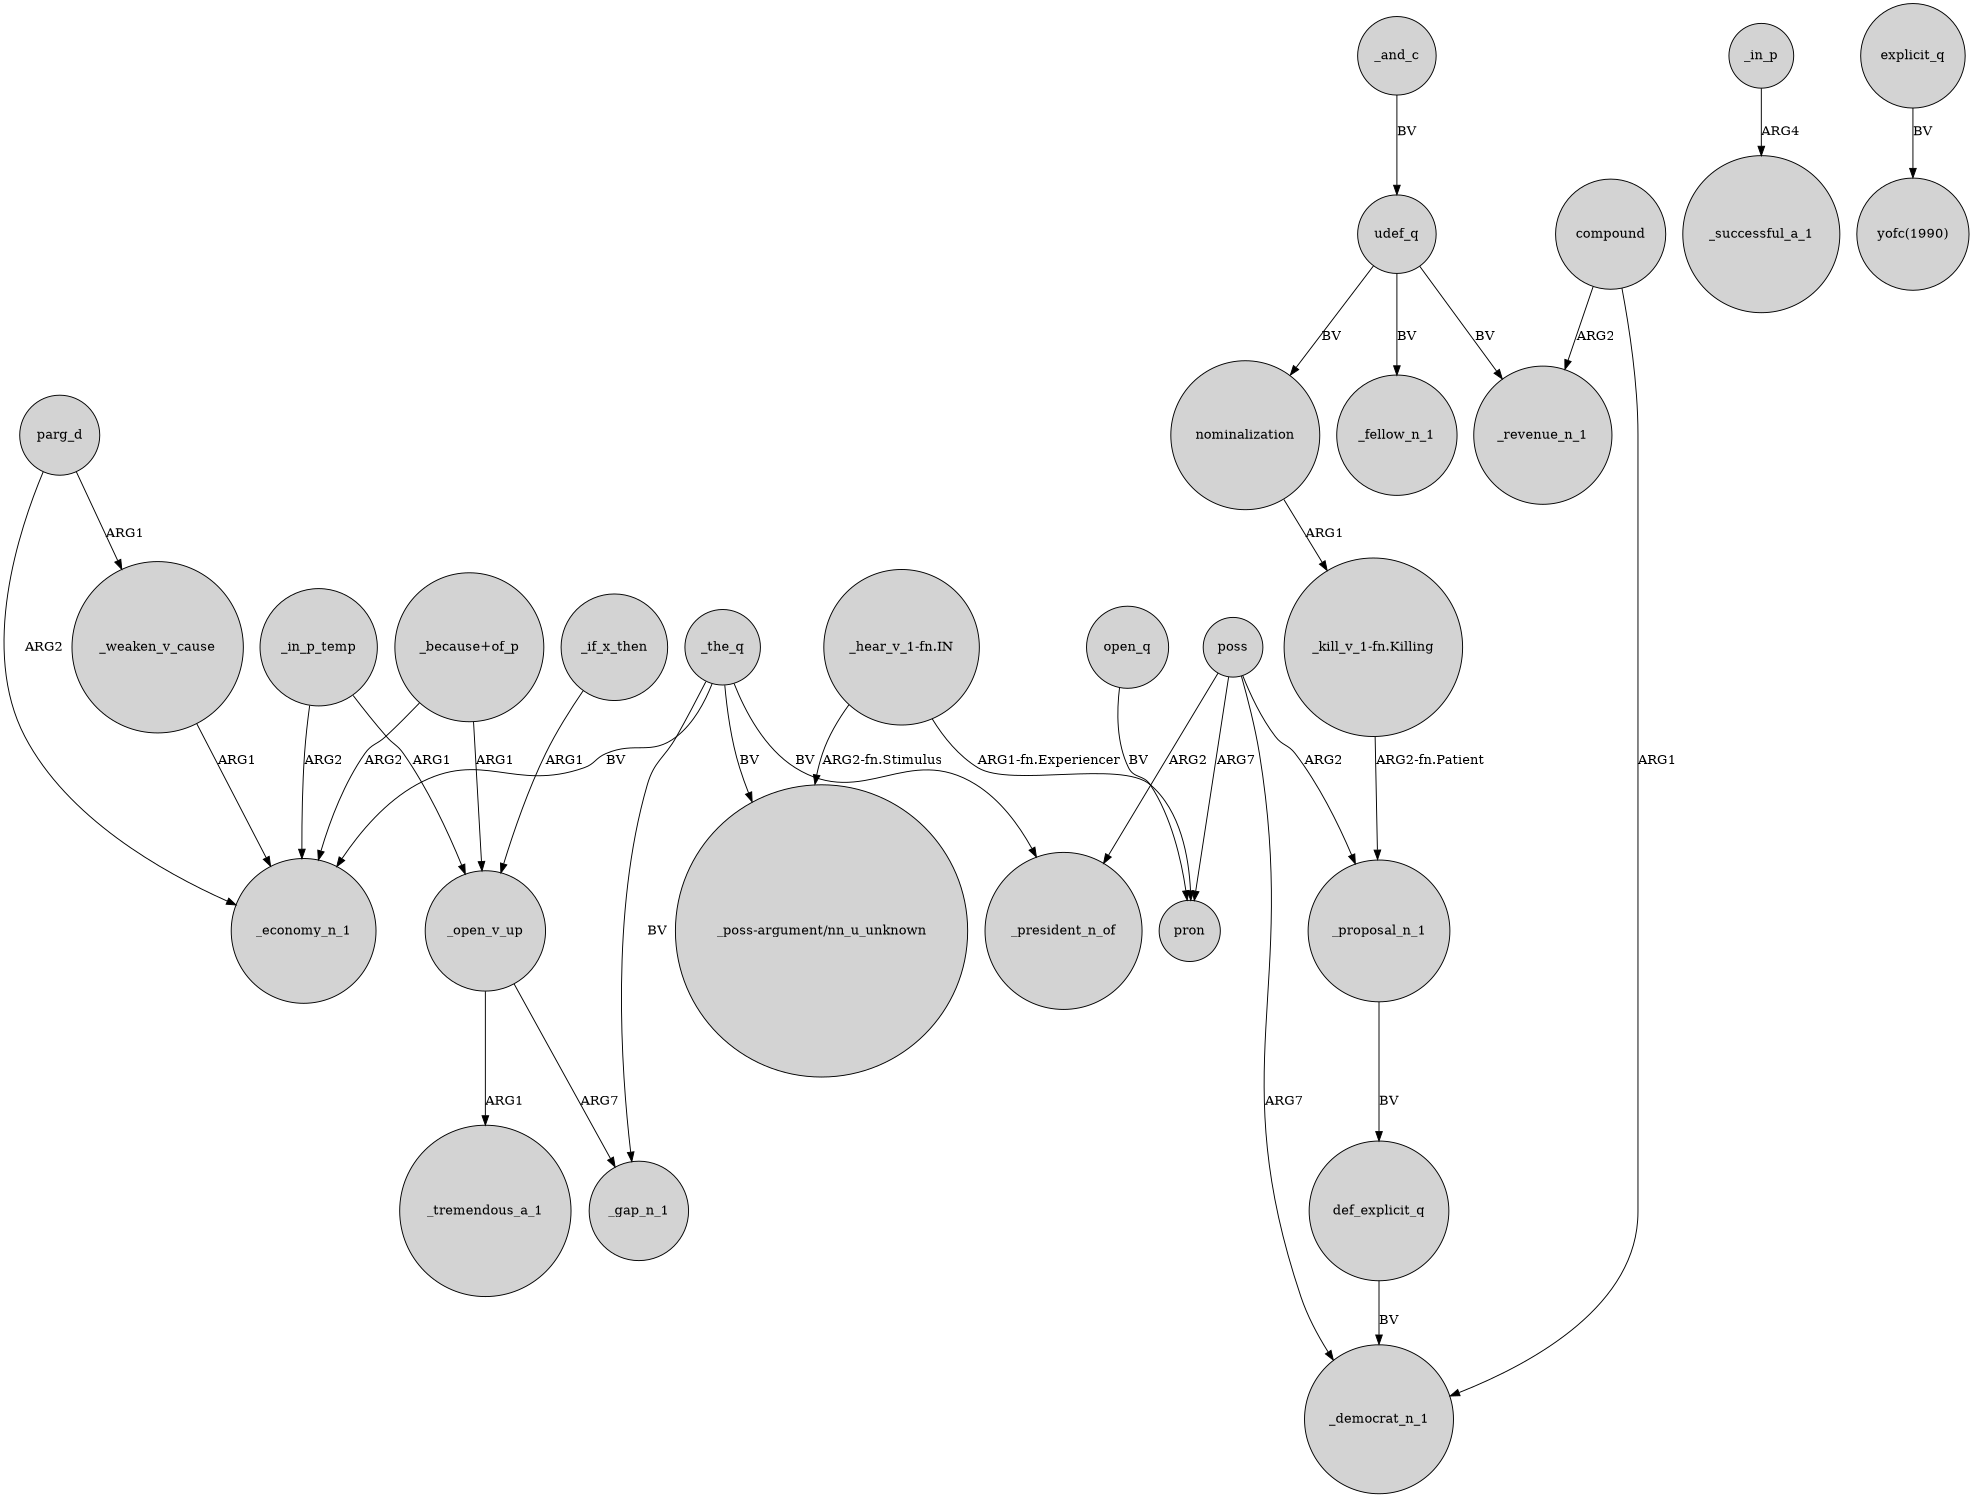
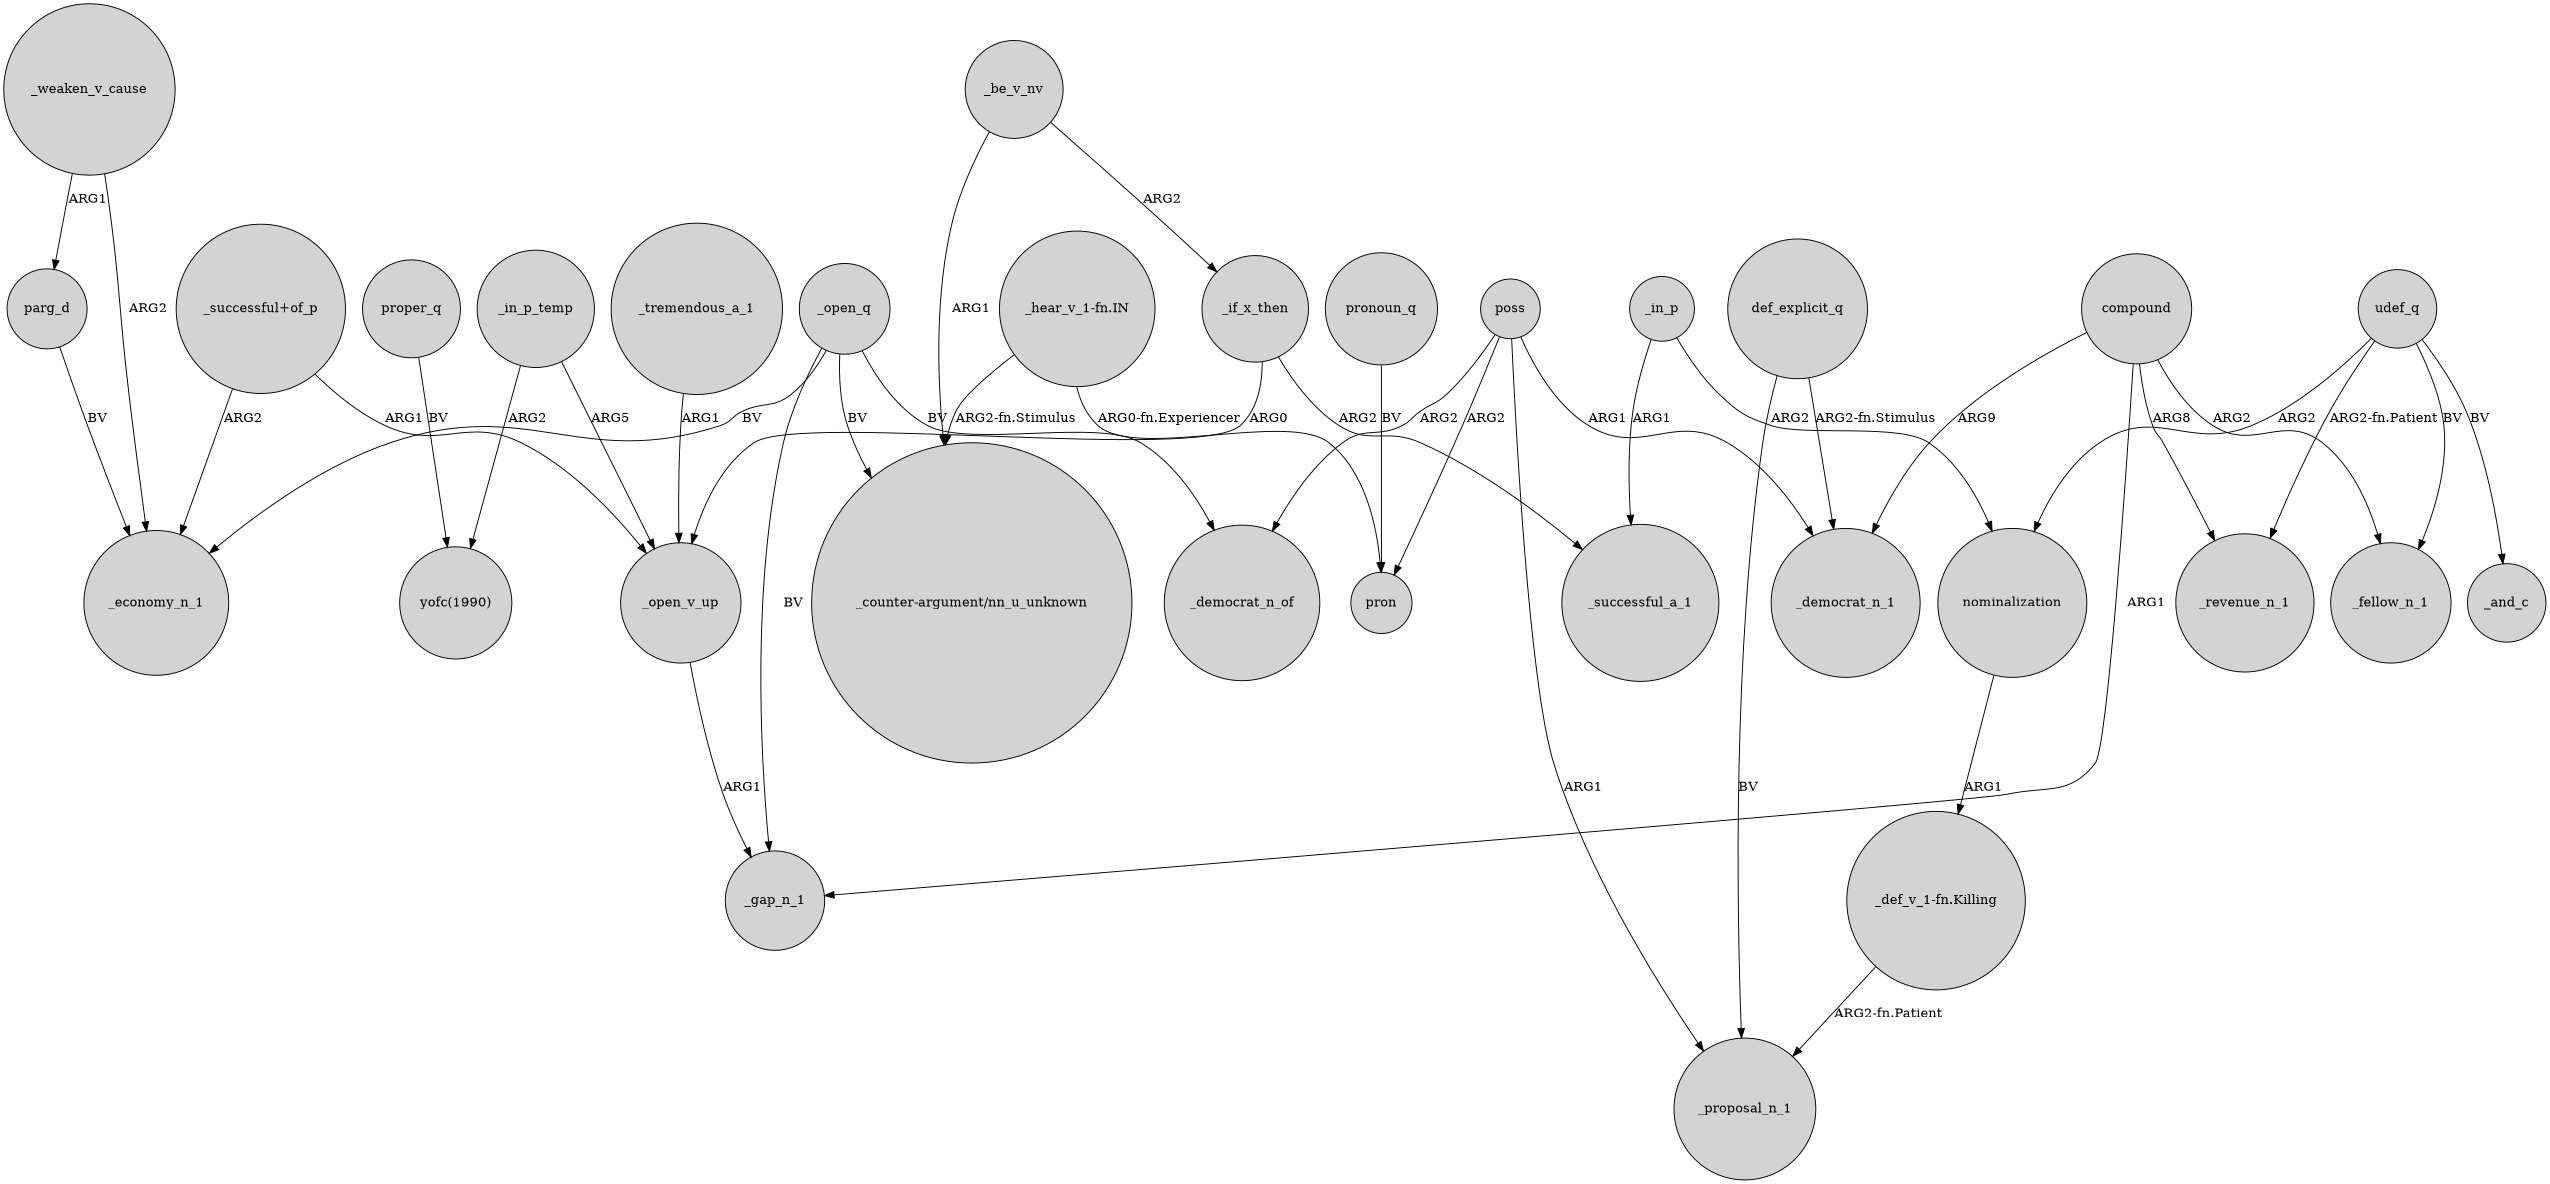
(1913, 56) -> (411, 309)
none -> (1014, 89)
(1781, 132) -> (1652, 419)
(1397, 140) -> (2477, 441)
(1331, 337) -> (2297, 419)
(1485, 337) -> (2384, 419)
(1596, 337) -> (2172, 419)
none -> (1835, 431)
none -> (2279, 431)
none -> (1424, 445)
(97, 516) -> (64, 217)
(44, 647) -> (97, 419)
(469, 647) -> (261, 309)
(723, 647) -> (845, 309)
(1128, 647) -> (1381, 309)
(1373, 647) -> (1936, 901)
(237, 761) -> (148, 309)
(432, 761) -> (611, 419)
(565, 761) -> (1269, 419)
(1049, 761) -> (1169, 419)
(1236, 761) -> (1486, 419)
(1324, 761) -> (1583, 787)
(1657, 761) -> (1977, 419)
(303, 777) -> (497, 452)
none -> (1669, 825)
(822, 931) -> (972, 603)
(1064, 931) -> (1242, 603)
(485, 1053) -> (679, 463)
(1379, 1067) -> (1741, 701)
(600, 1101) -> (742, 787)
(1284, 1101) -> (1608, 419)
(1389, 1321) -> (1876, 419)
